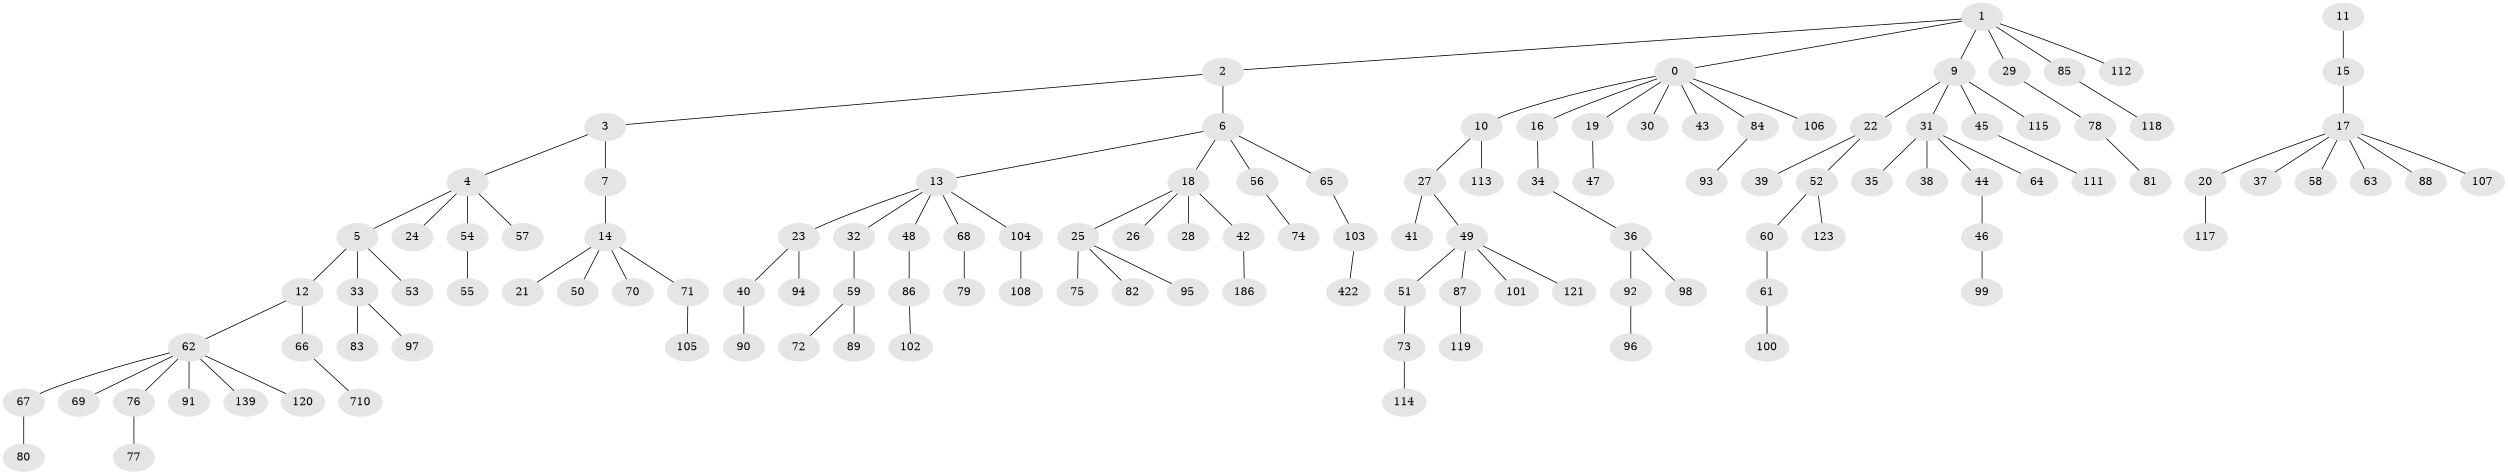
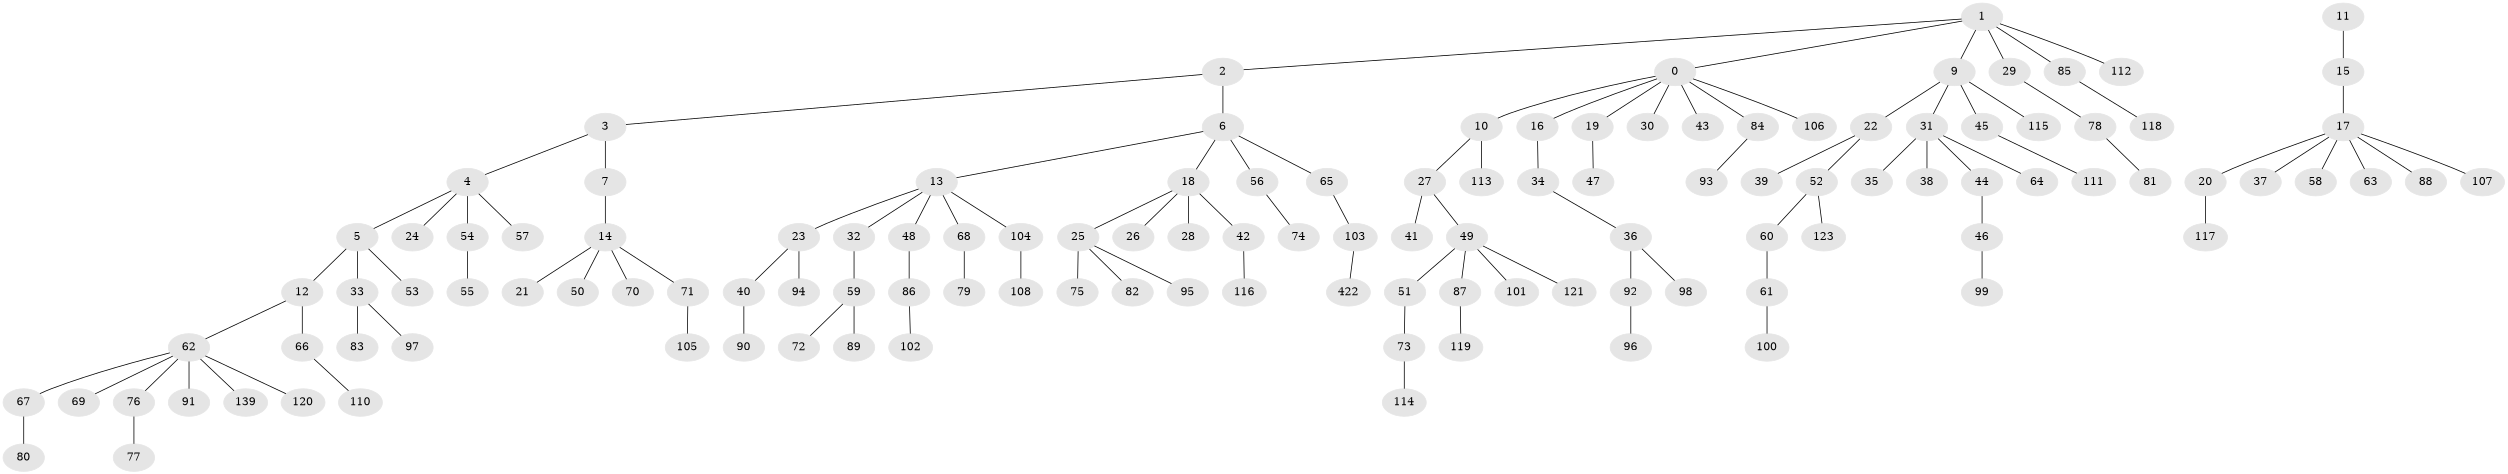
(1244, 292) -> (1244, 292)
(360, 403) -> (360, 403)
